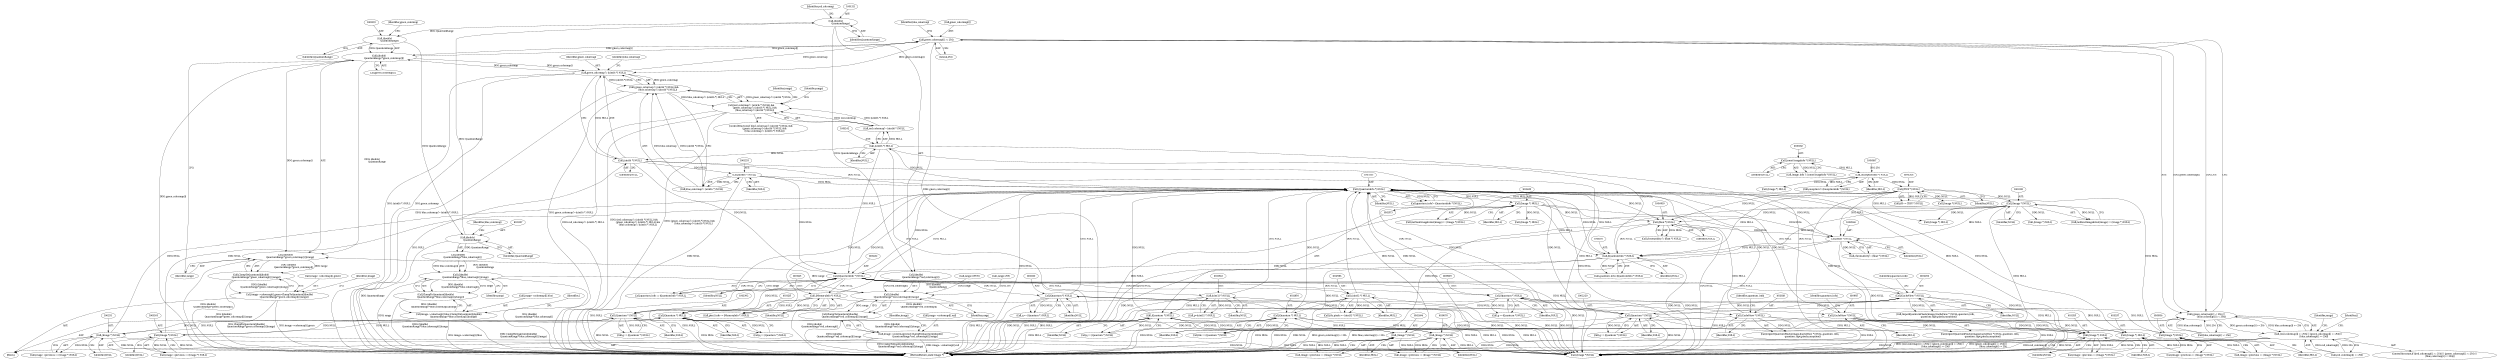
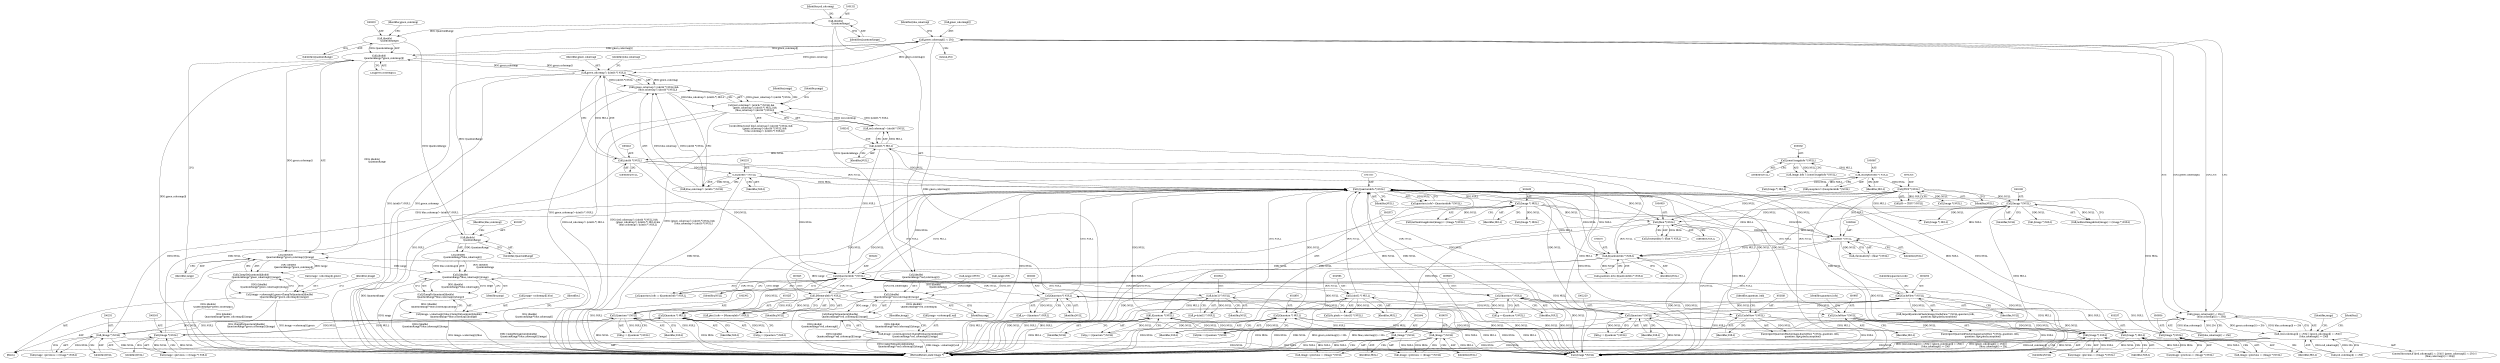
(936, 50) -> none
none -> (626, 146)
(1875, 168) -> (1875, 168)
(1746, 193) -> (1403, 211)
none -> (372, 266)
(2072, 316) -> none
